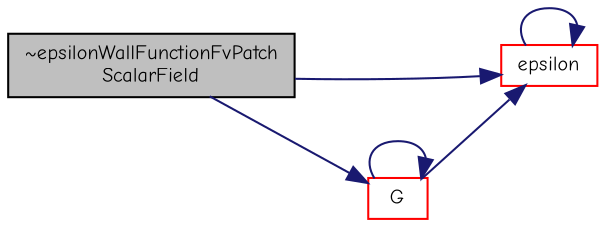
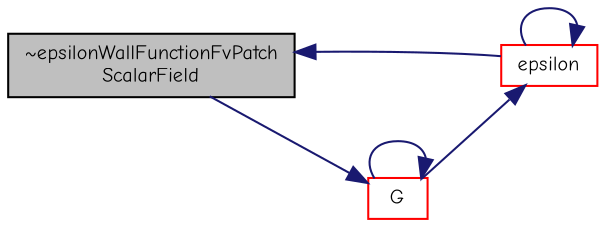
(388, 79) -> (408, 52)
